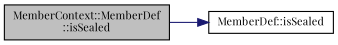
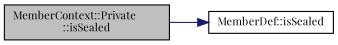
(87, 22) -> (87, 22)
